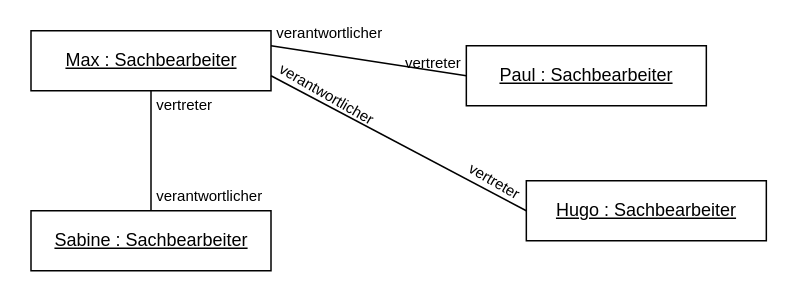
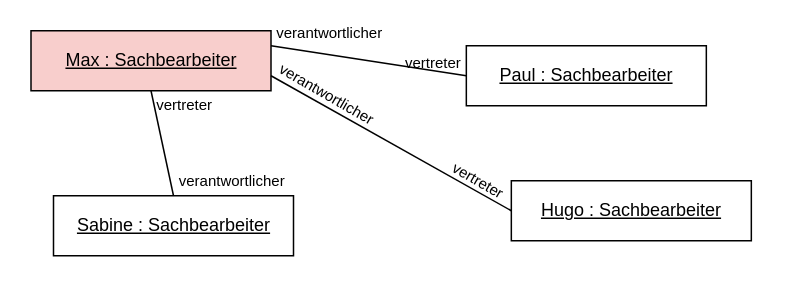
(151, 61) -> (151, 61)
(646, 211) -> (631, 211)
(151, 241) -> (173, 226)
